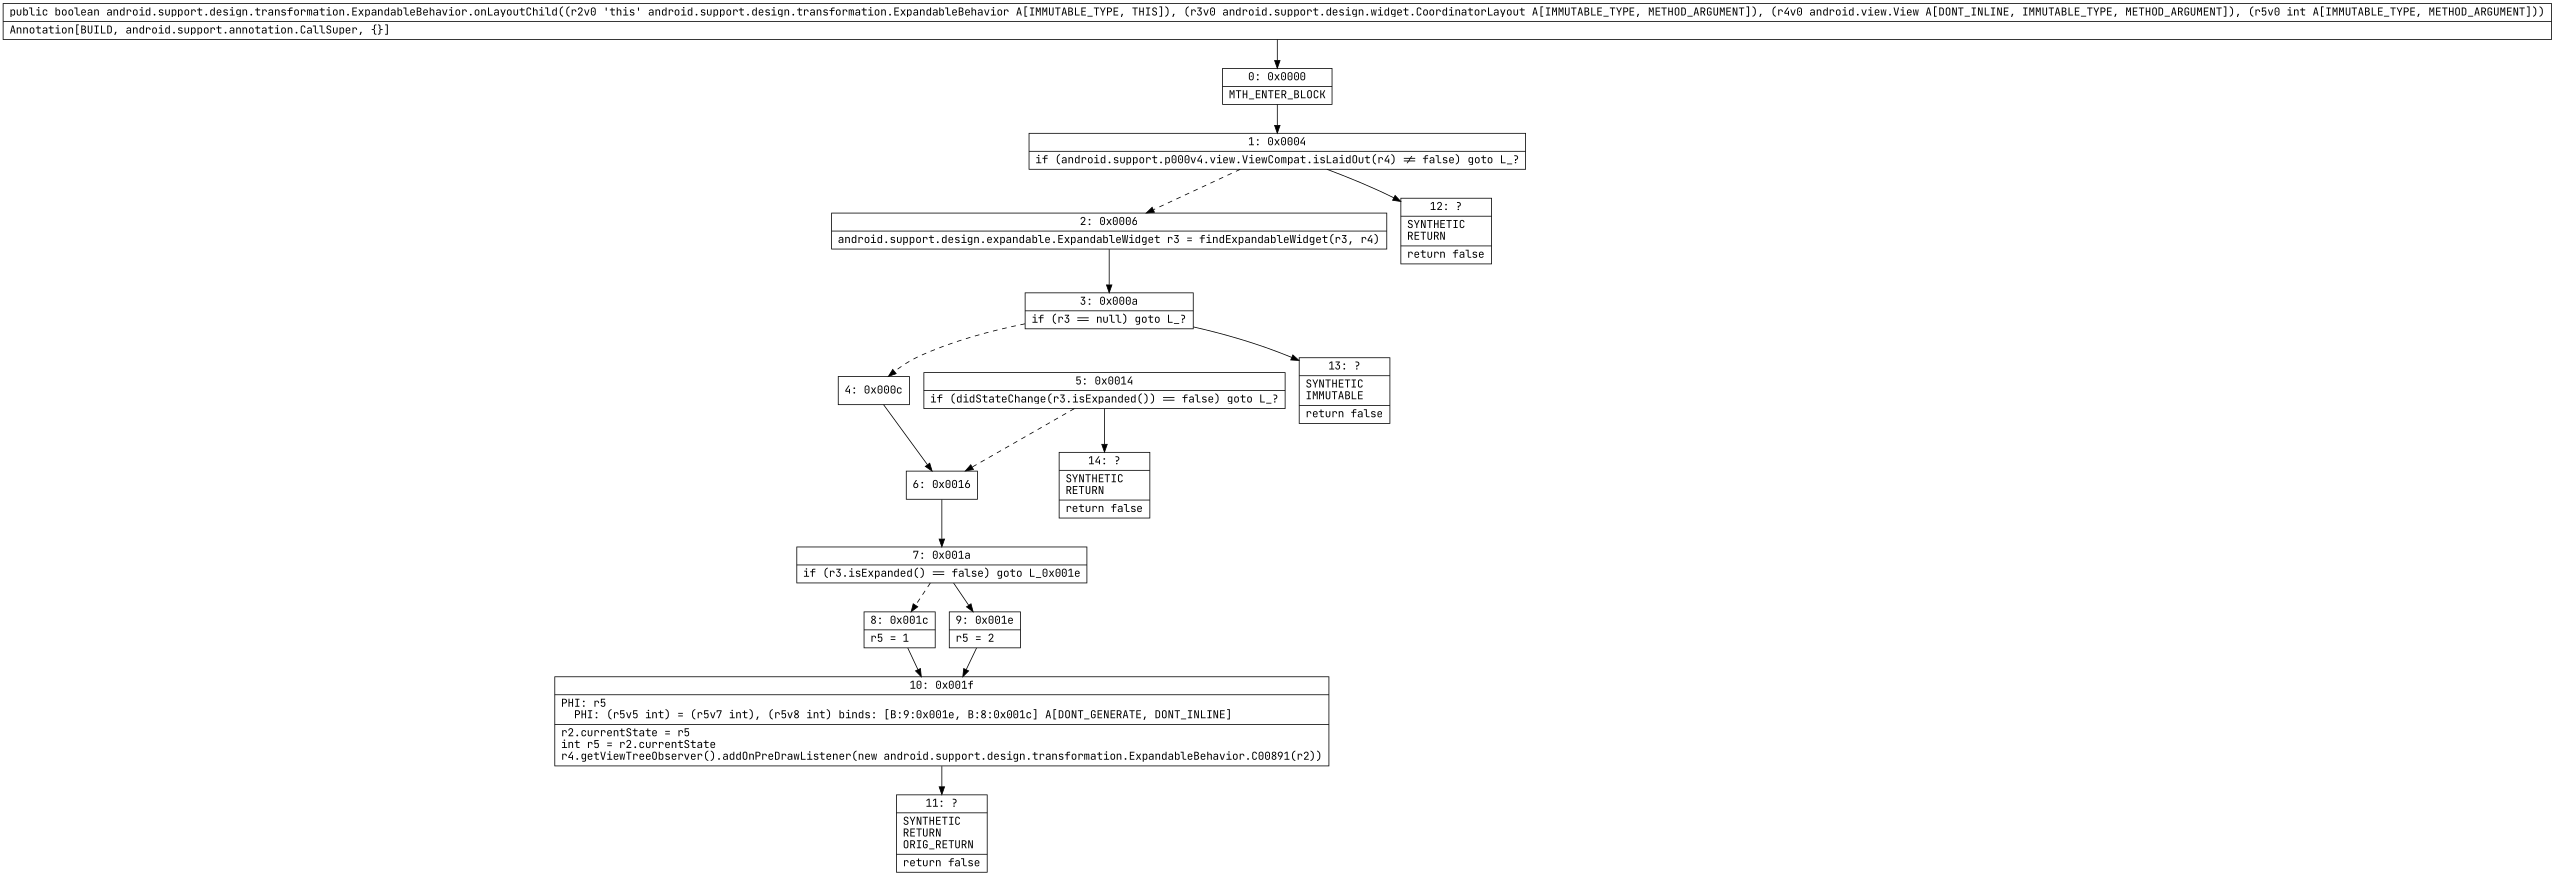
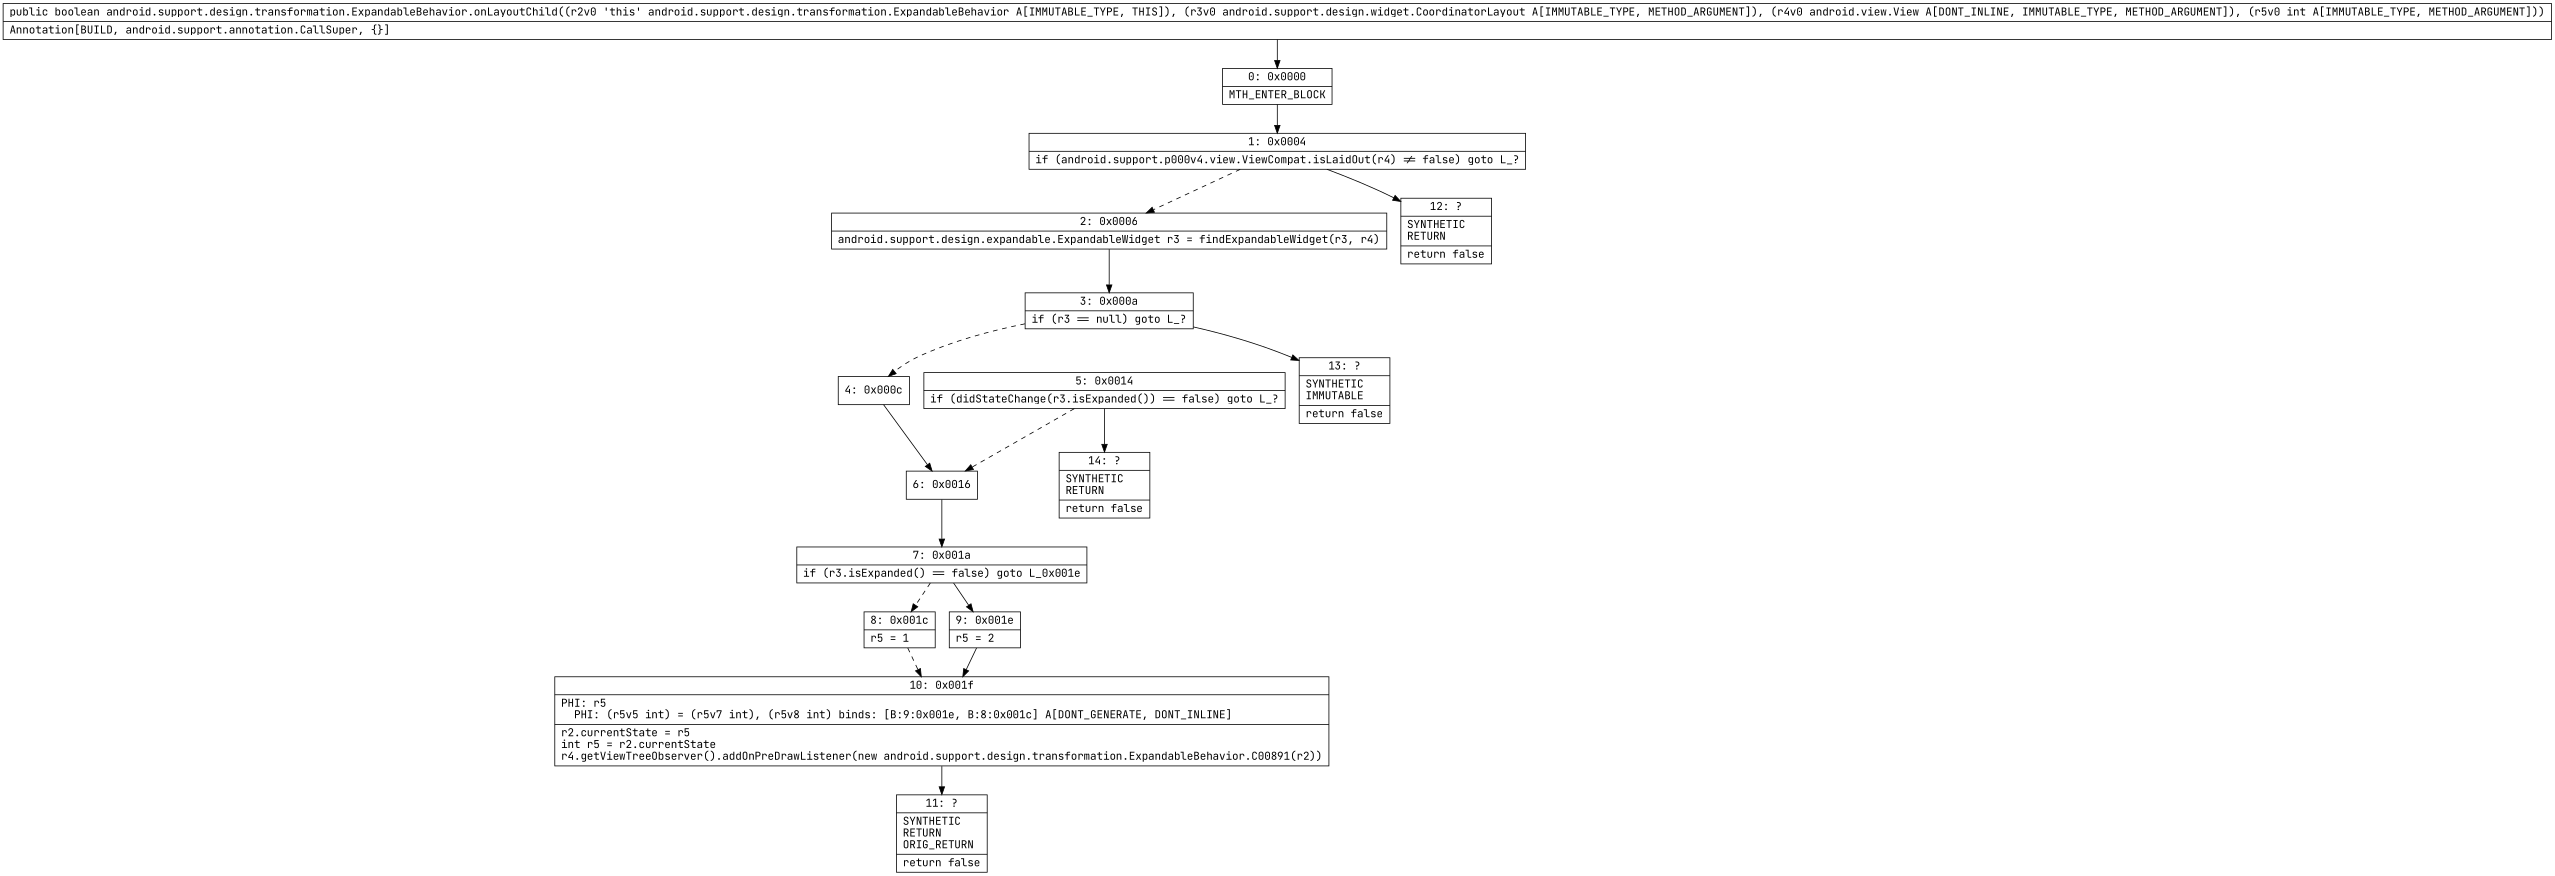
(913, 659) -> (913, 659)
